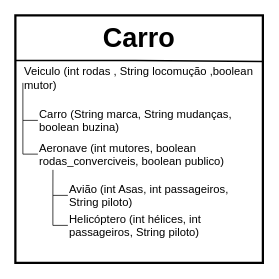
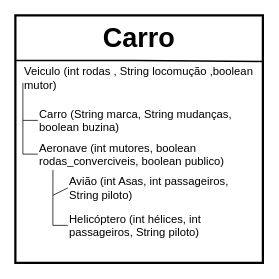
(158, 195) -> (158, 188)
